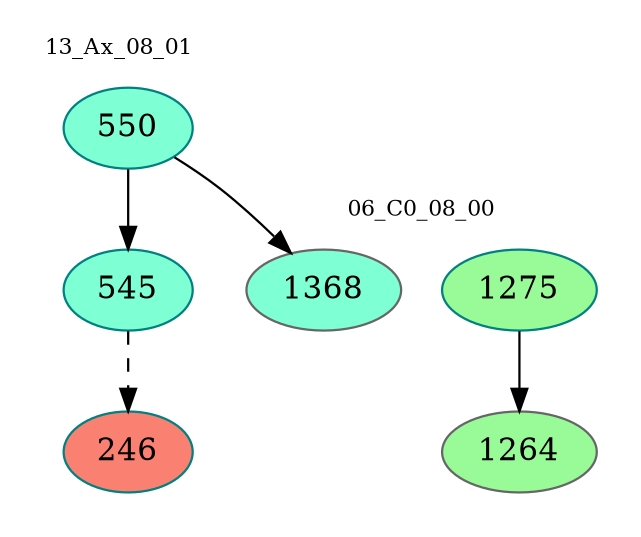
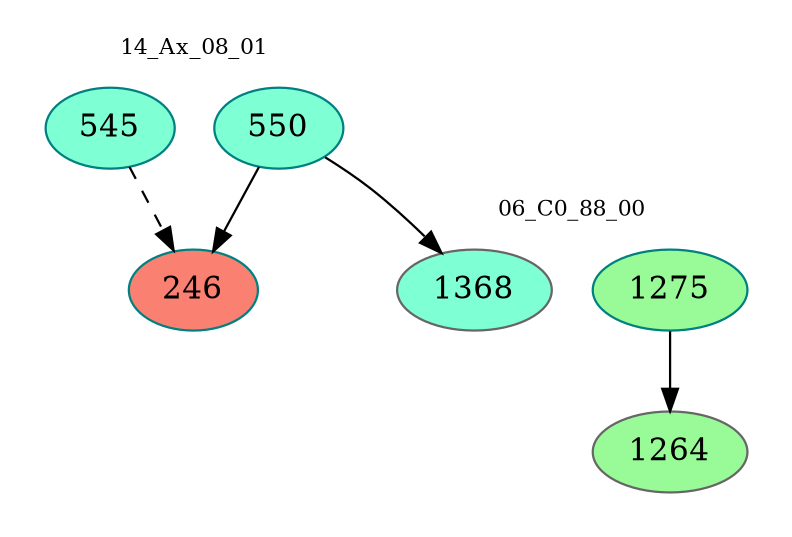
(119, 48) -> (195, 48)
(128, 198) -> (242, 199)
(422, 210) -> (572, 210)
